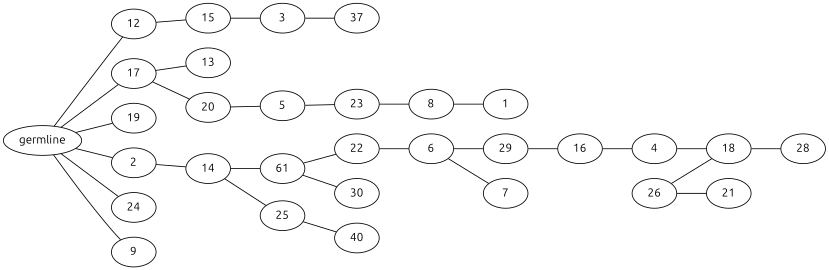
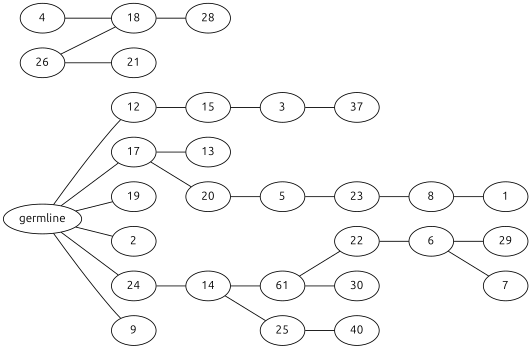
(580, 149) -> none
(171, 166) -> (171, 286)
